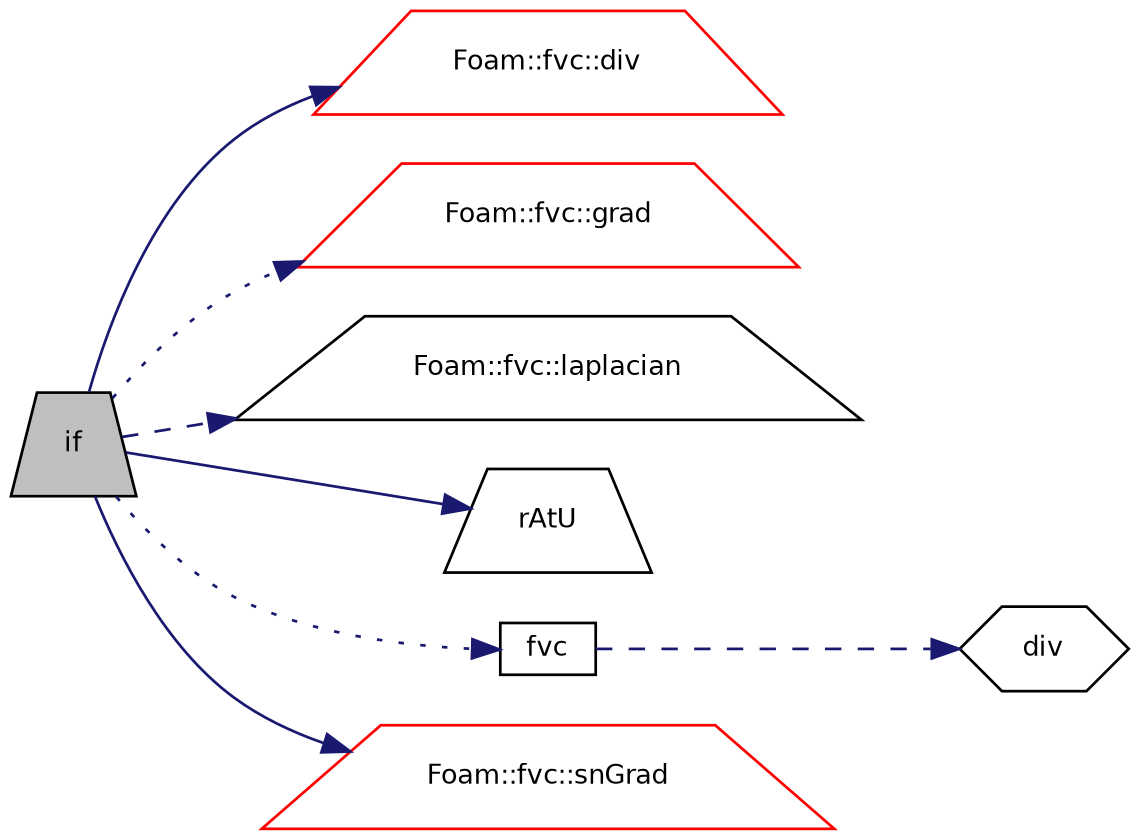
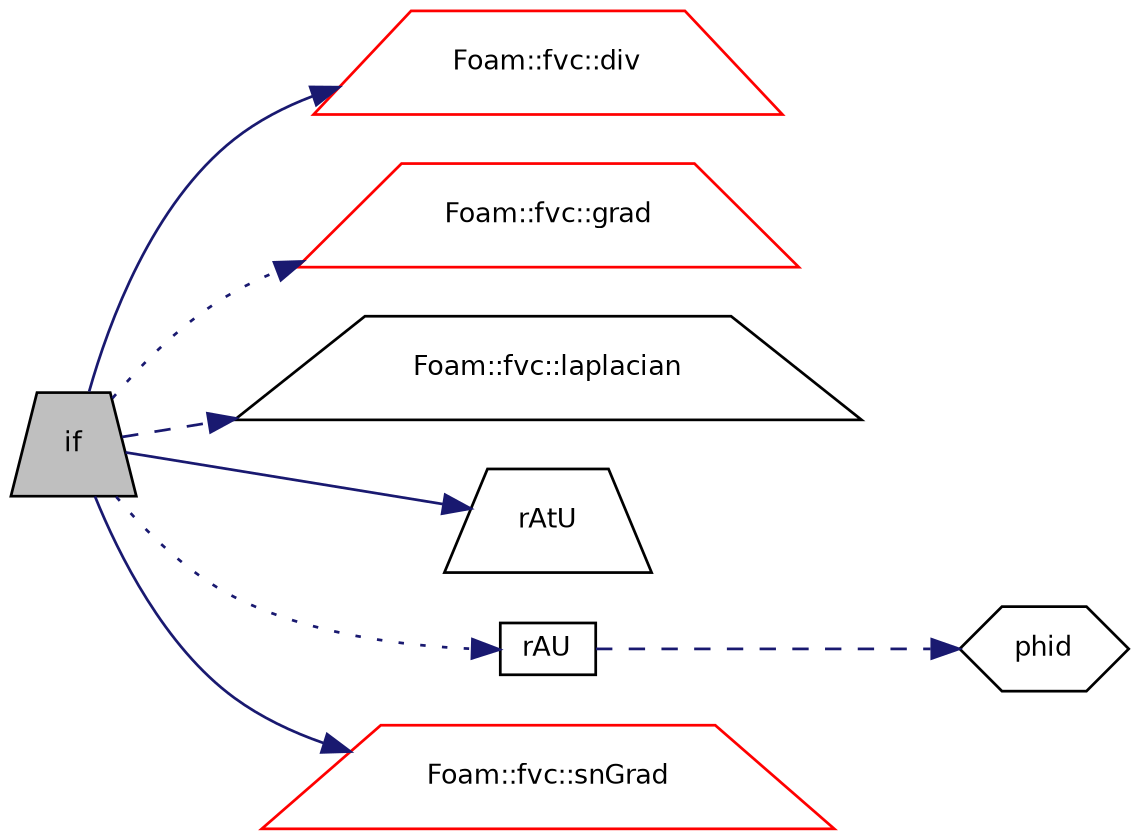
(548, 649) -> (548, 649)
(1044, 649) -> (1044, 649)
